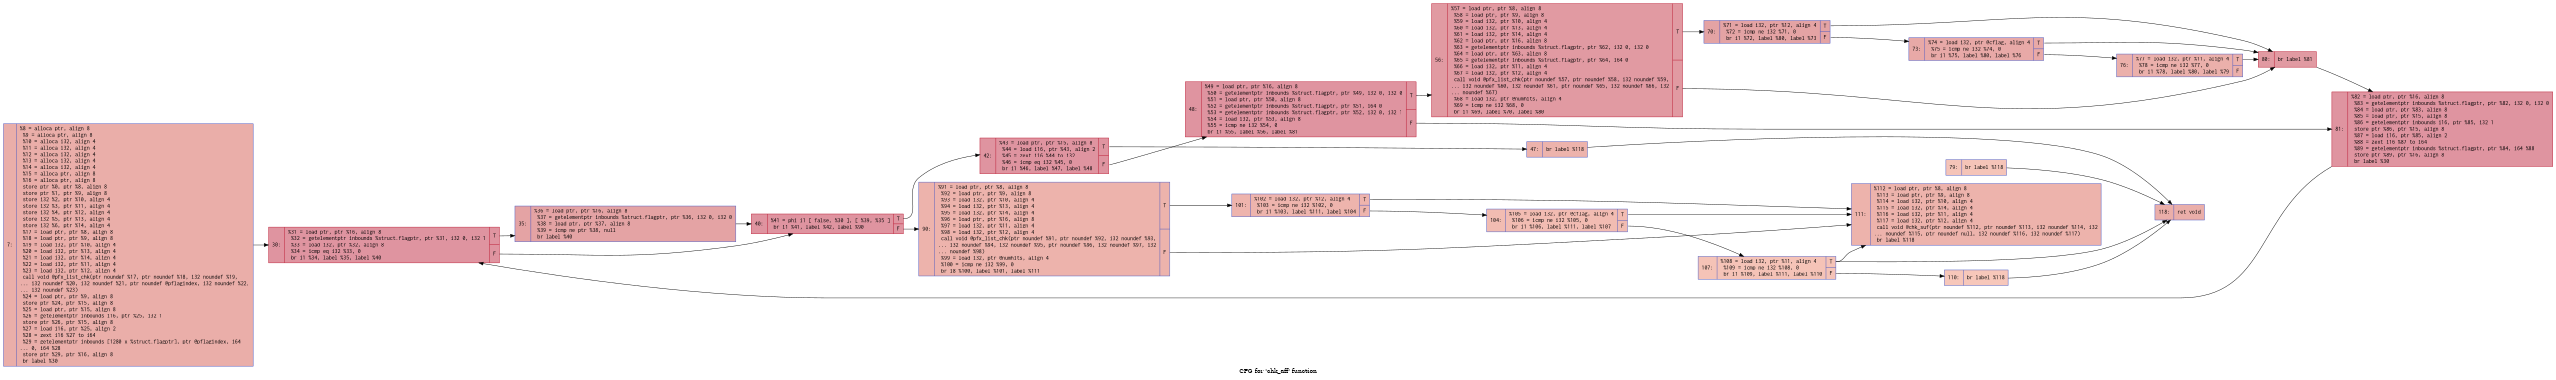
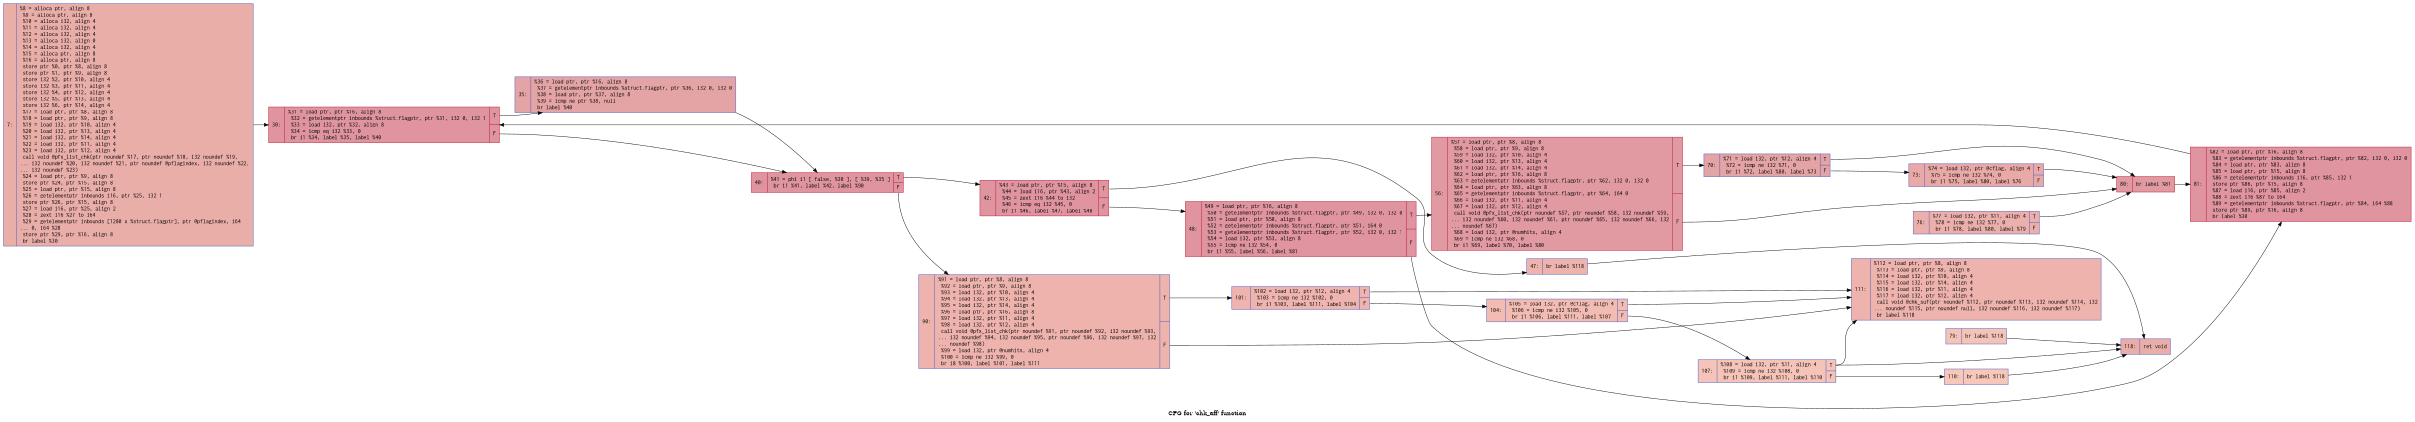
(2078, 56) -> none
(58, 161) -> (58, 41)
